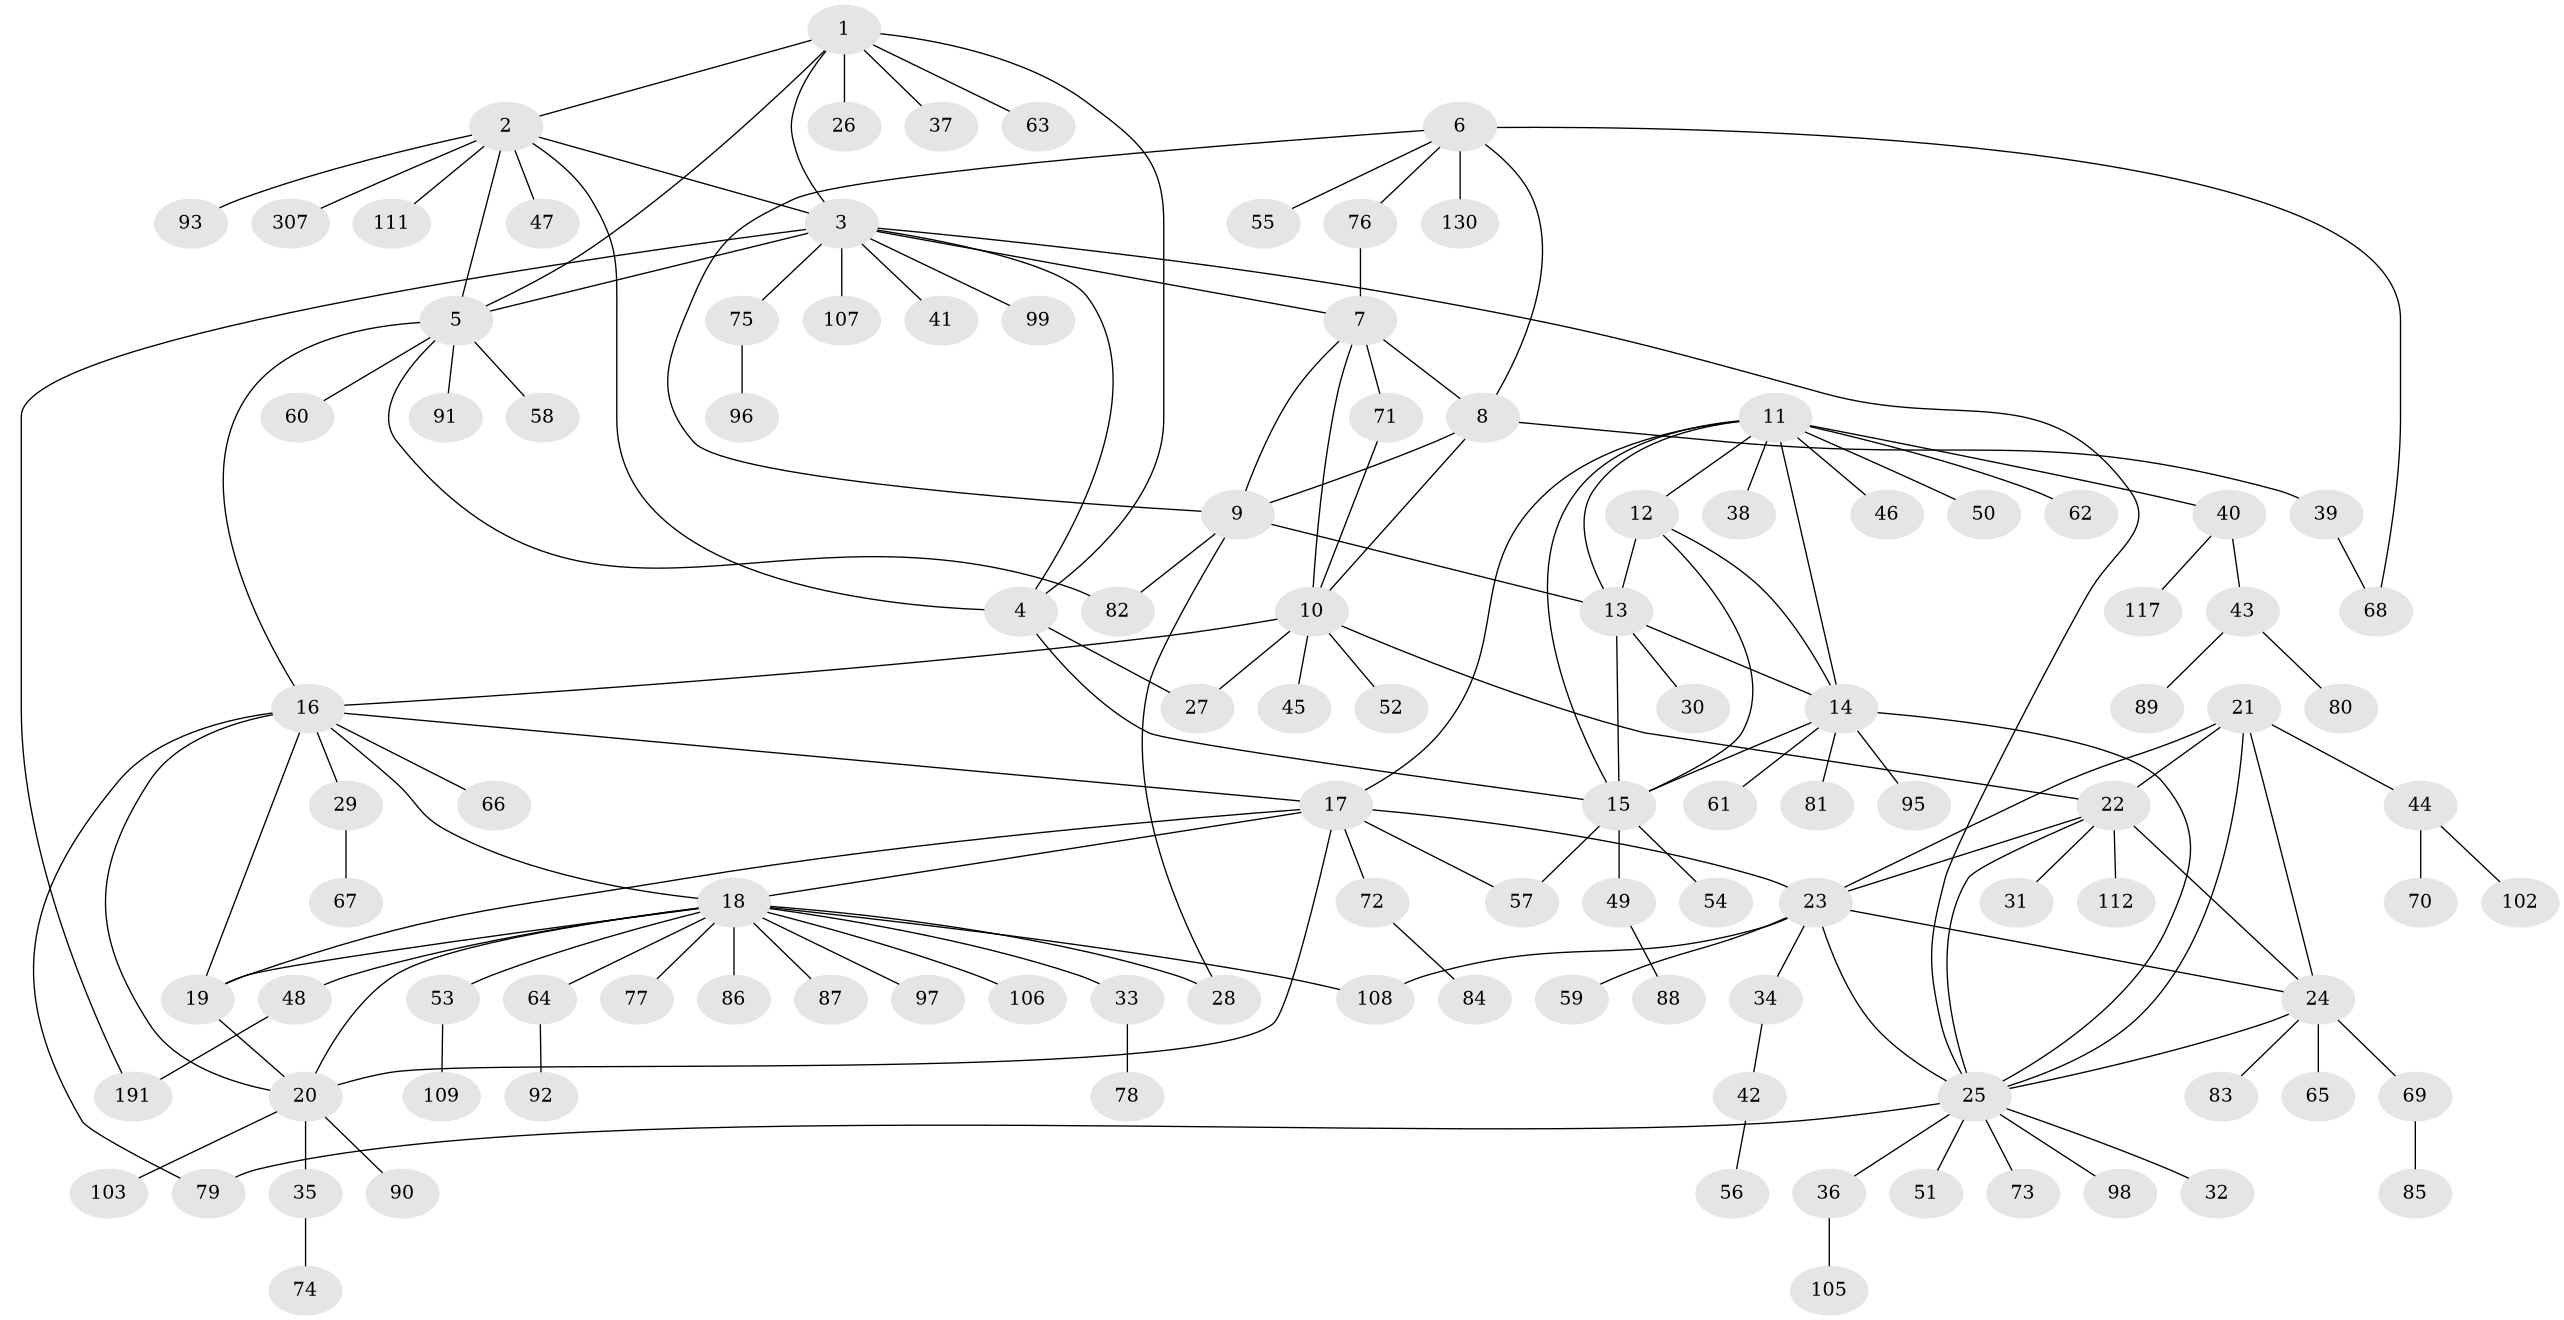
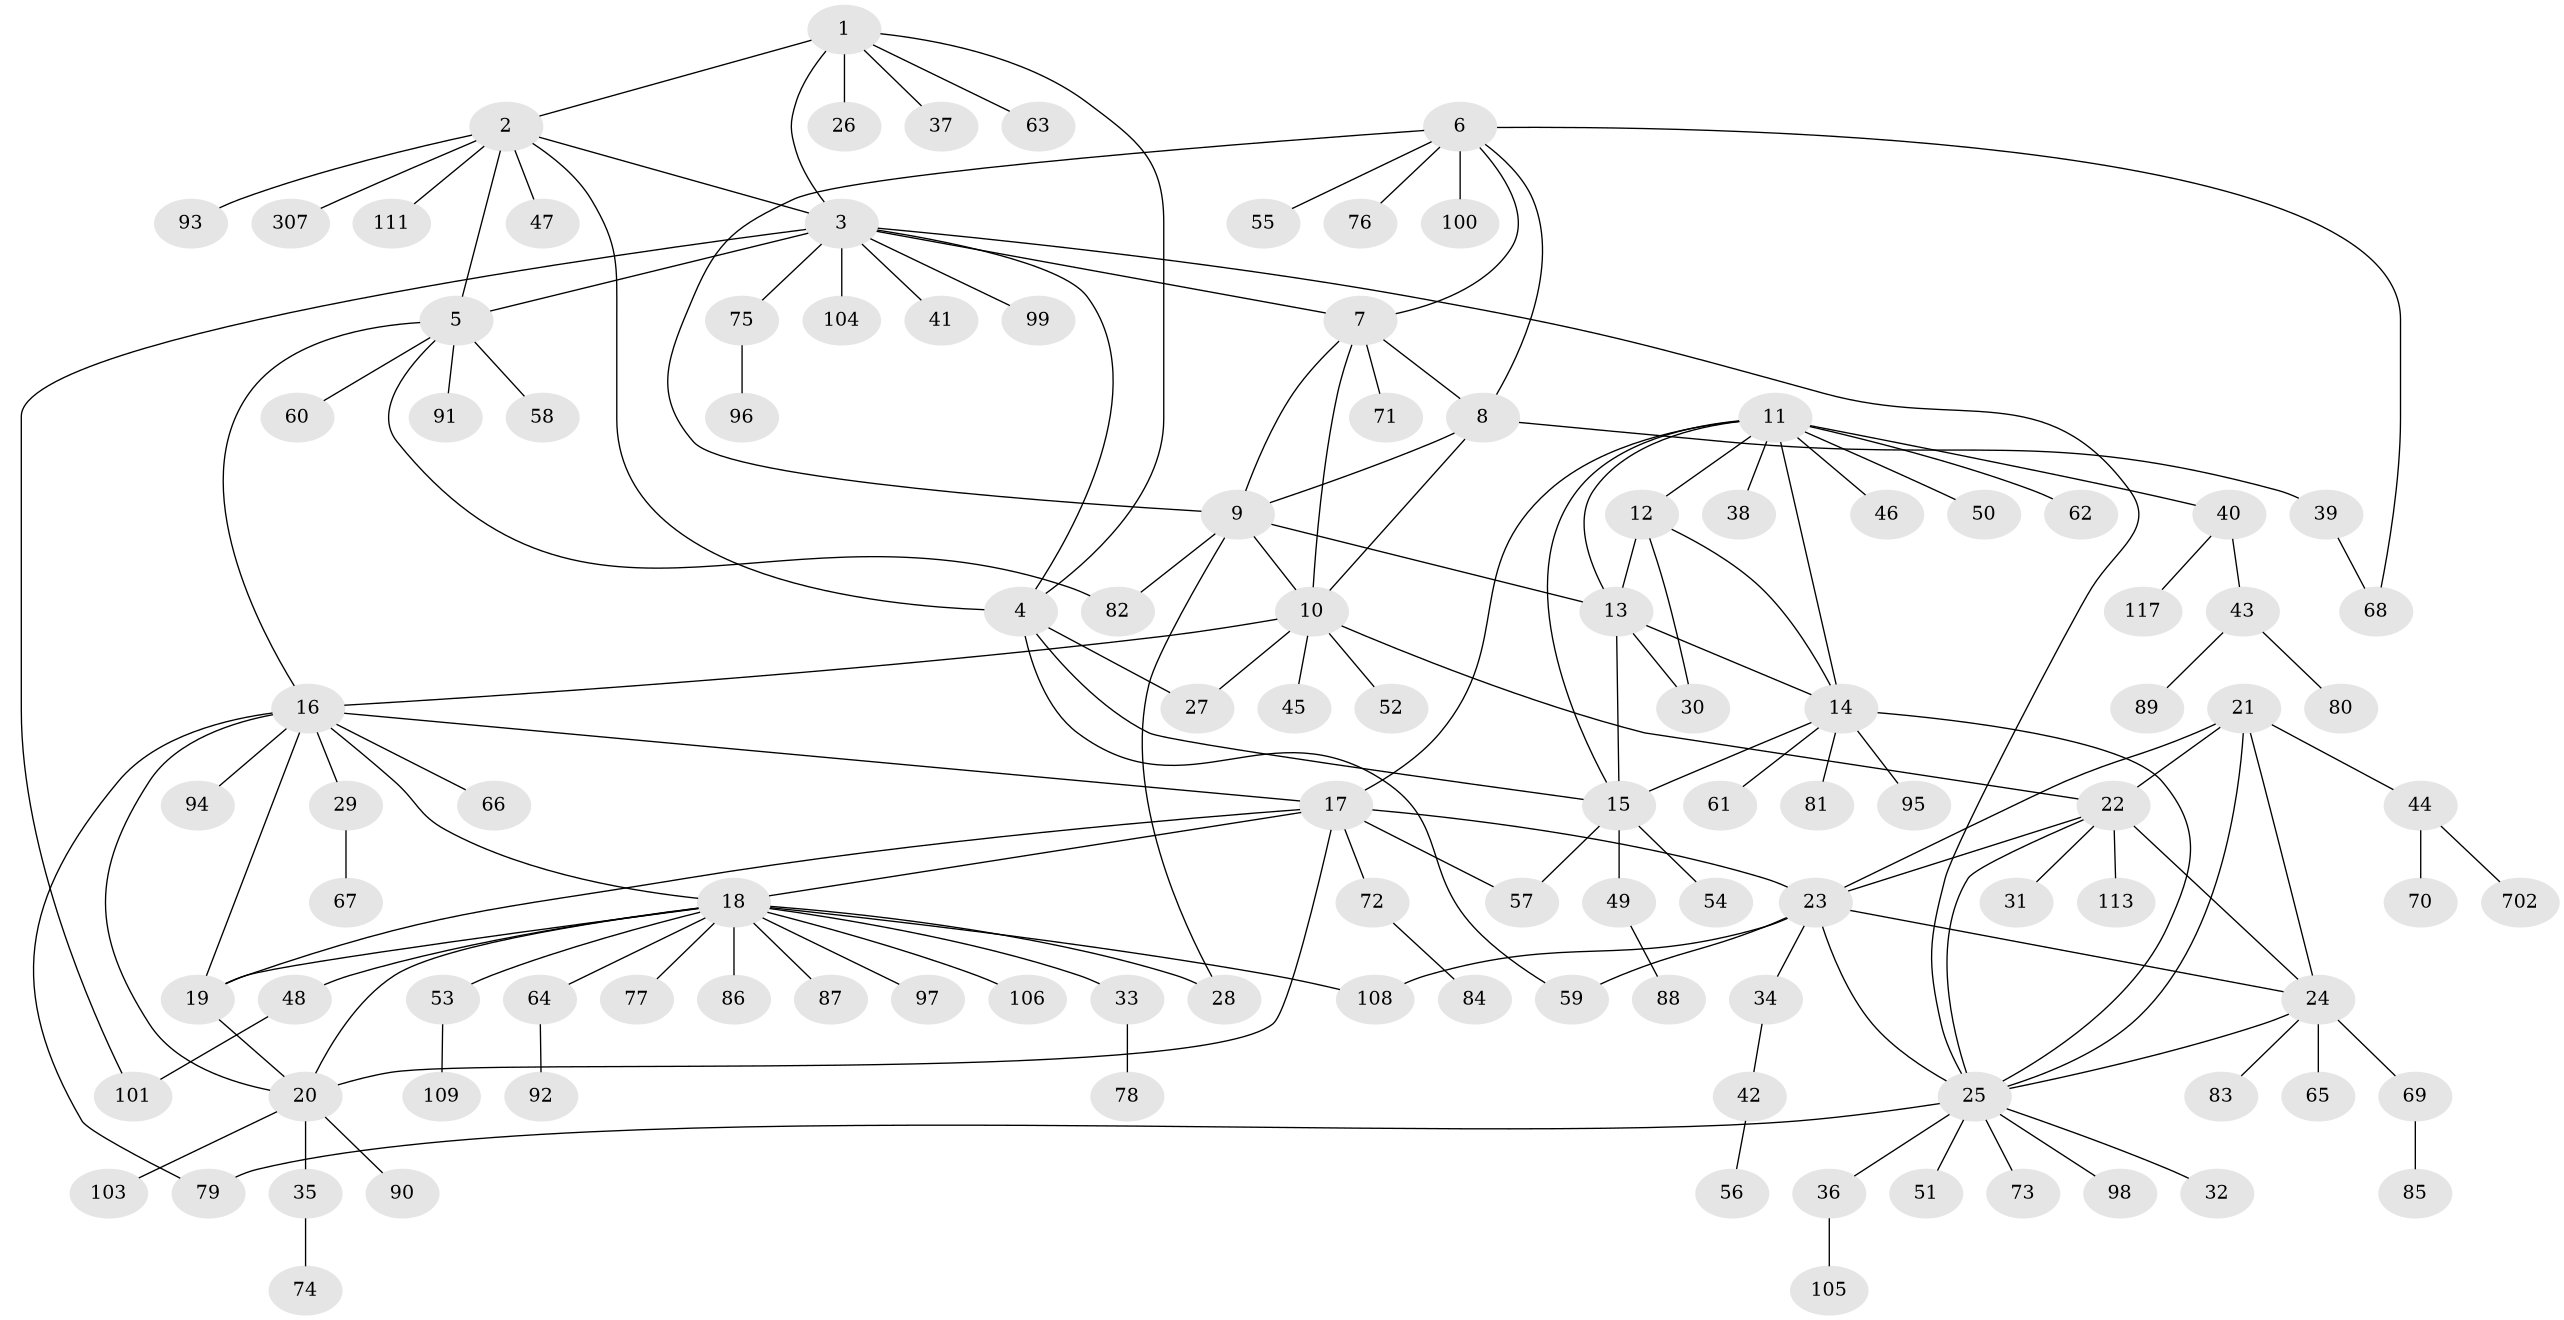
(666, 192) -> none
(1460, 224) -> (1460, 224)
(1360, 272) -> (1504, 257)
(842, 321) -> (842, 321)
(1349, 514) -> (1275, 563)
(1752, 684) -> (1671, 611)
none -> (1237, 758)
none -> (198, 806)
(2116, 903) -> (2116, 903)
(2520, 903) -> (2520, 903)
(133, 1097) -> (133, 1097)
